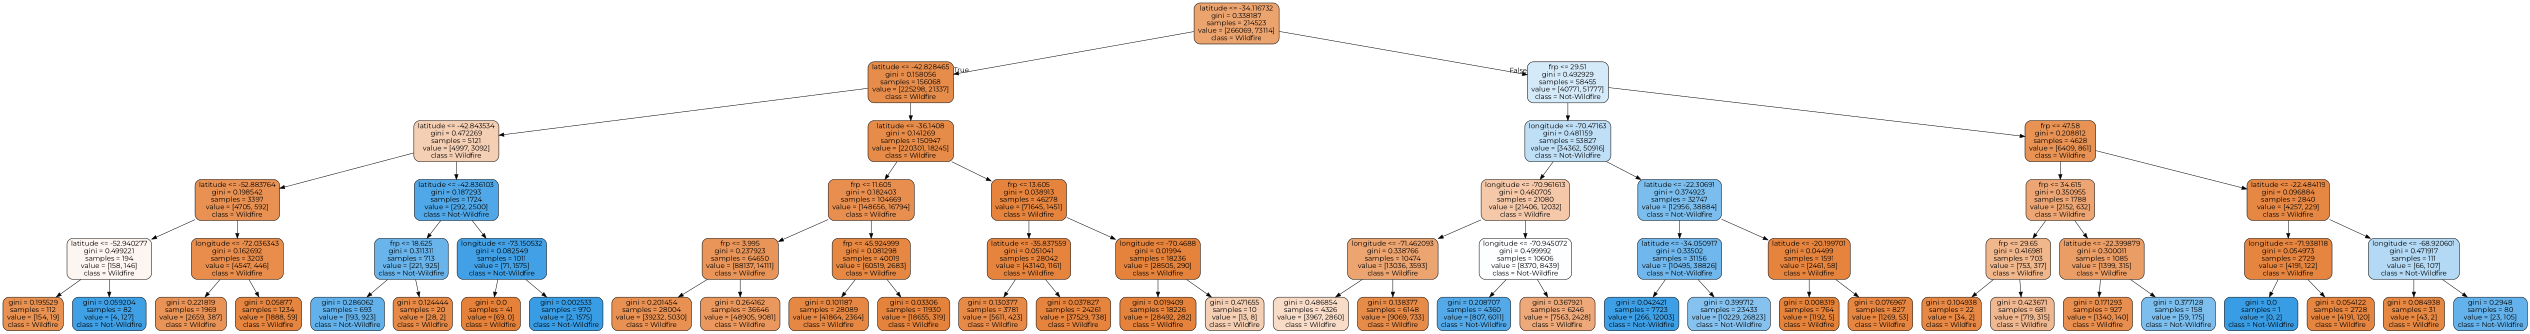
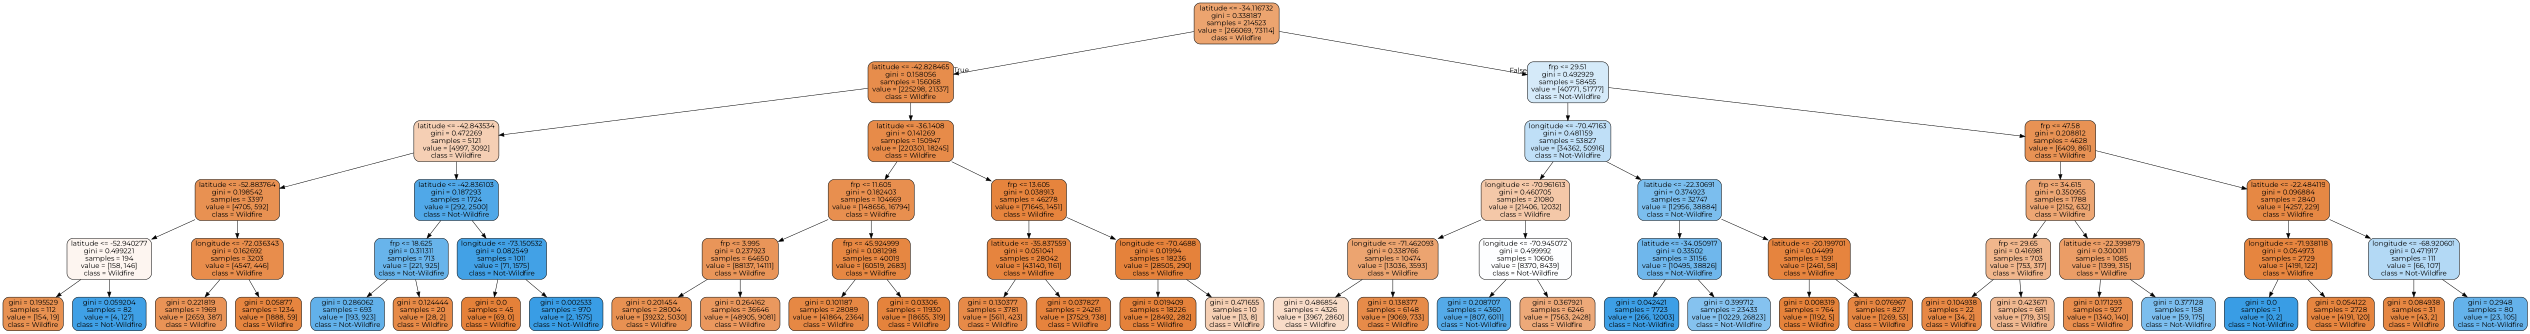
(491, 314) -> (491, 314)
